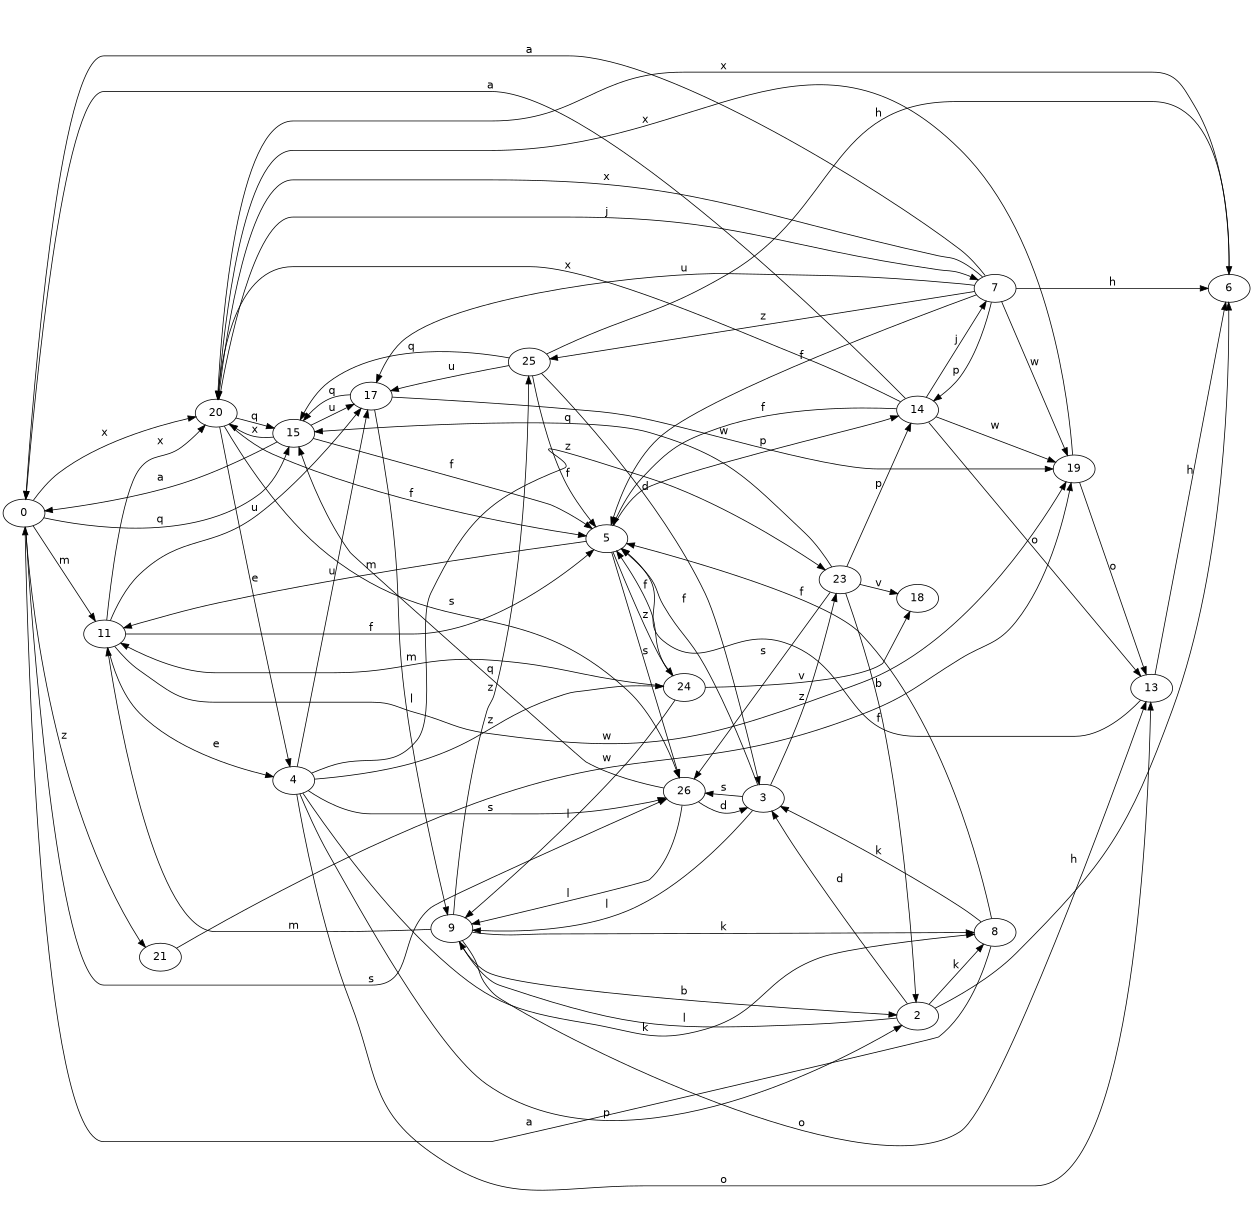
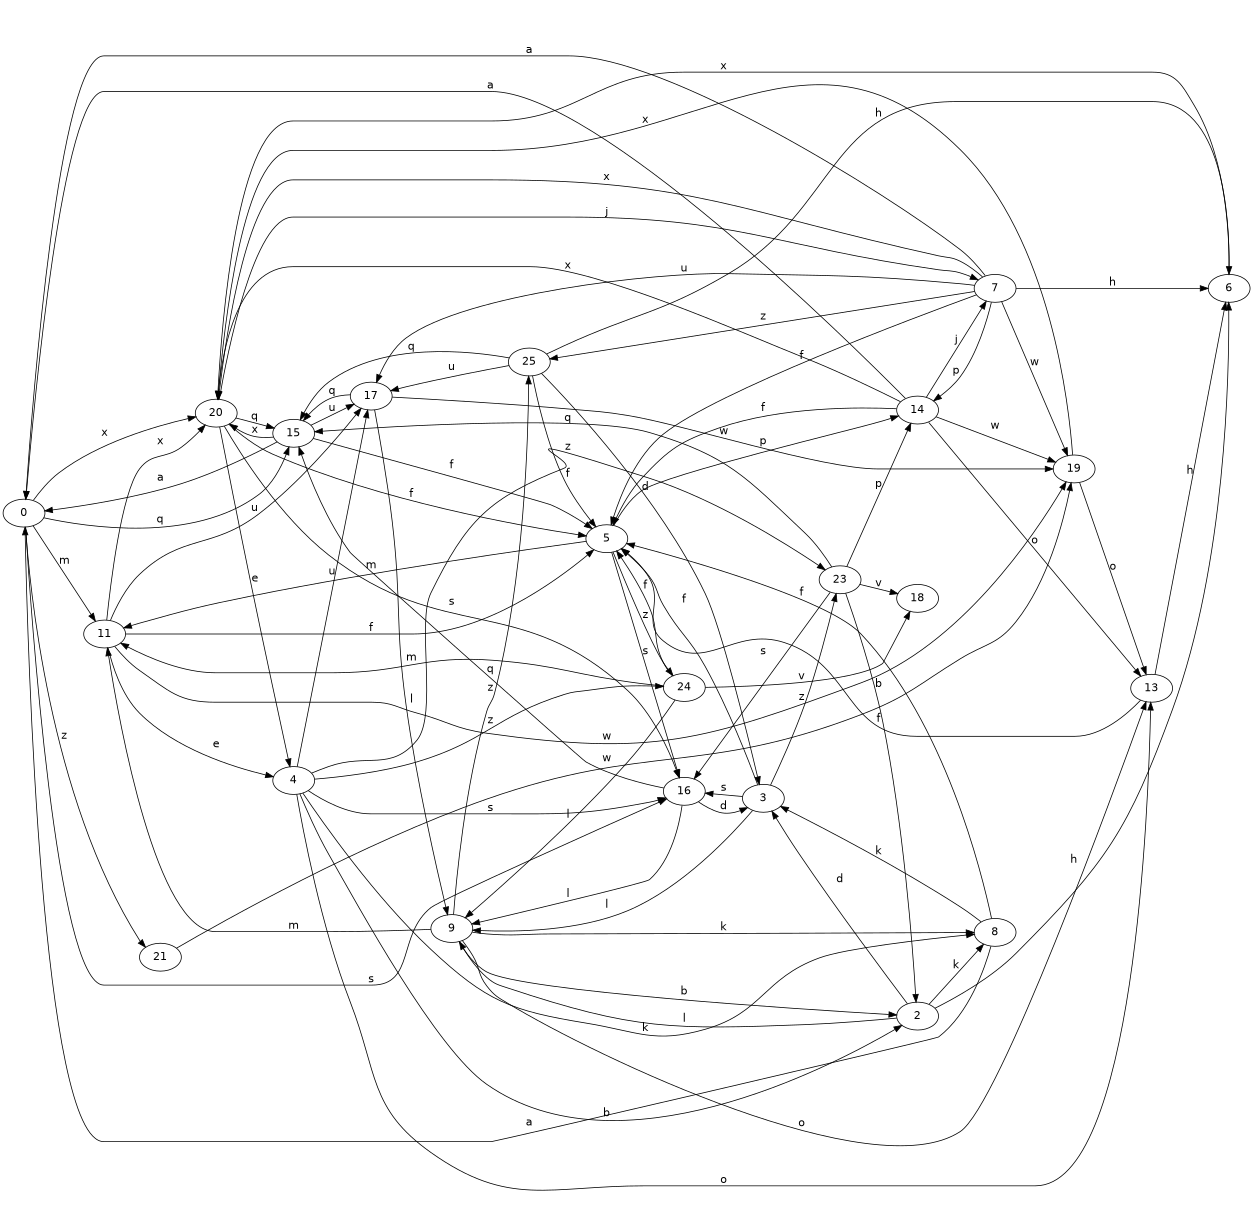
(684, 791) -> (684, 791)
(607, 1113) -> (607, 1113)
